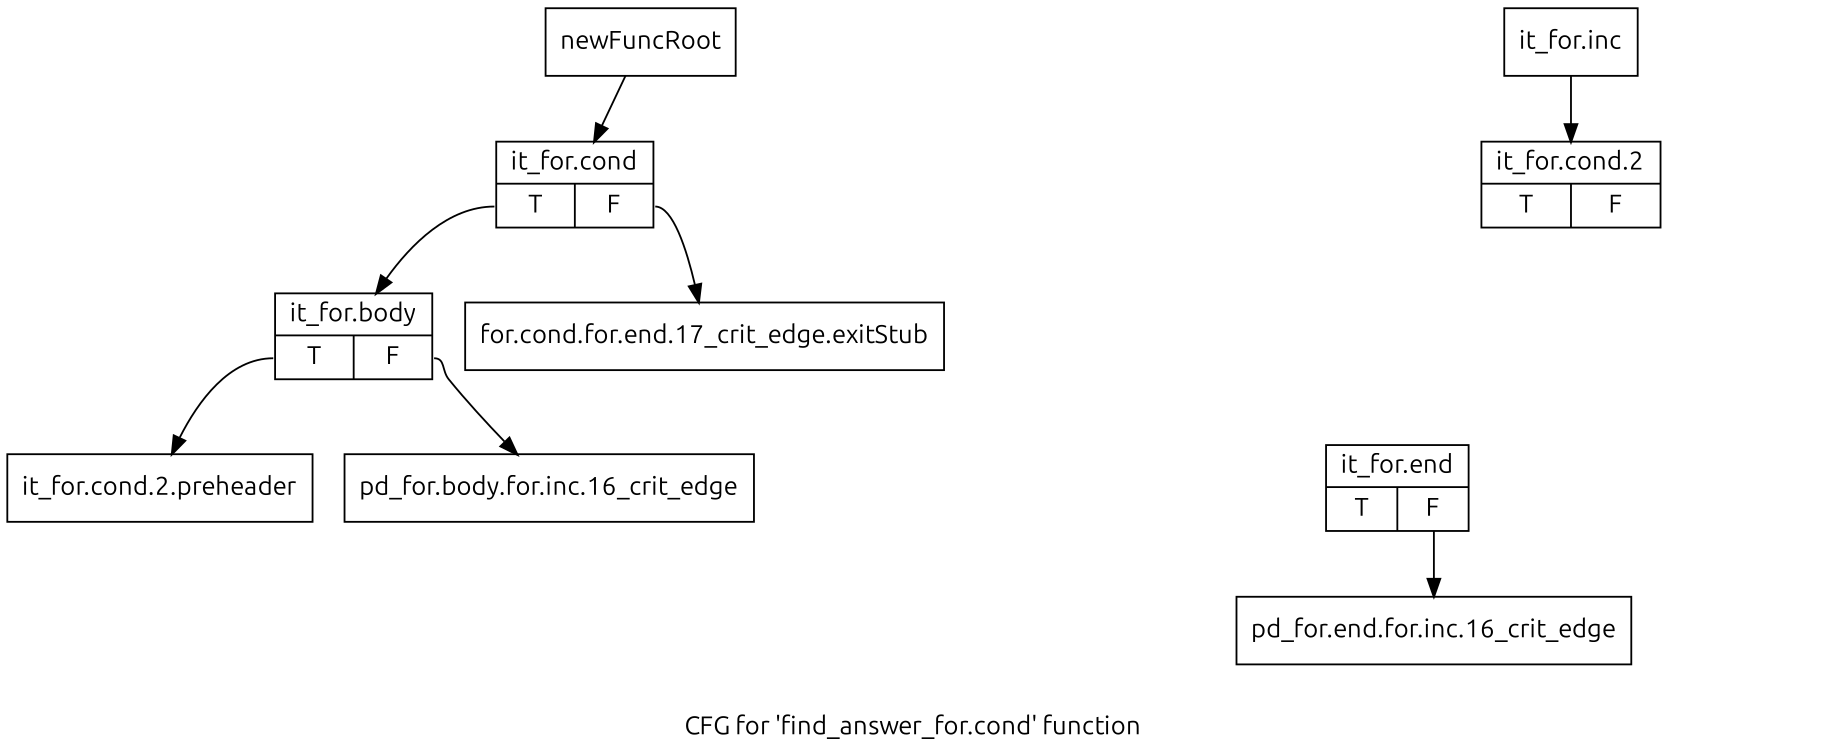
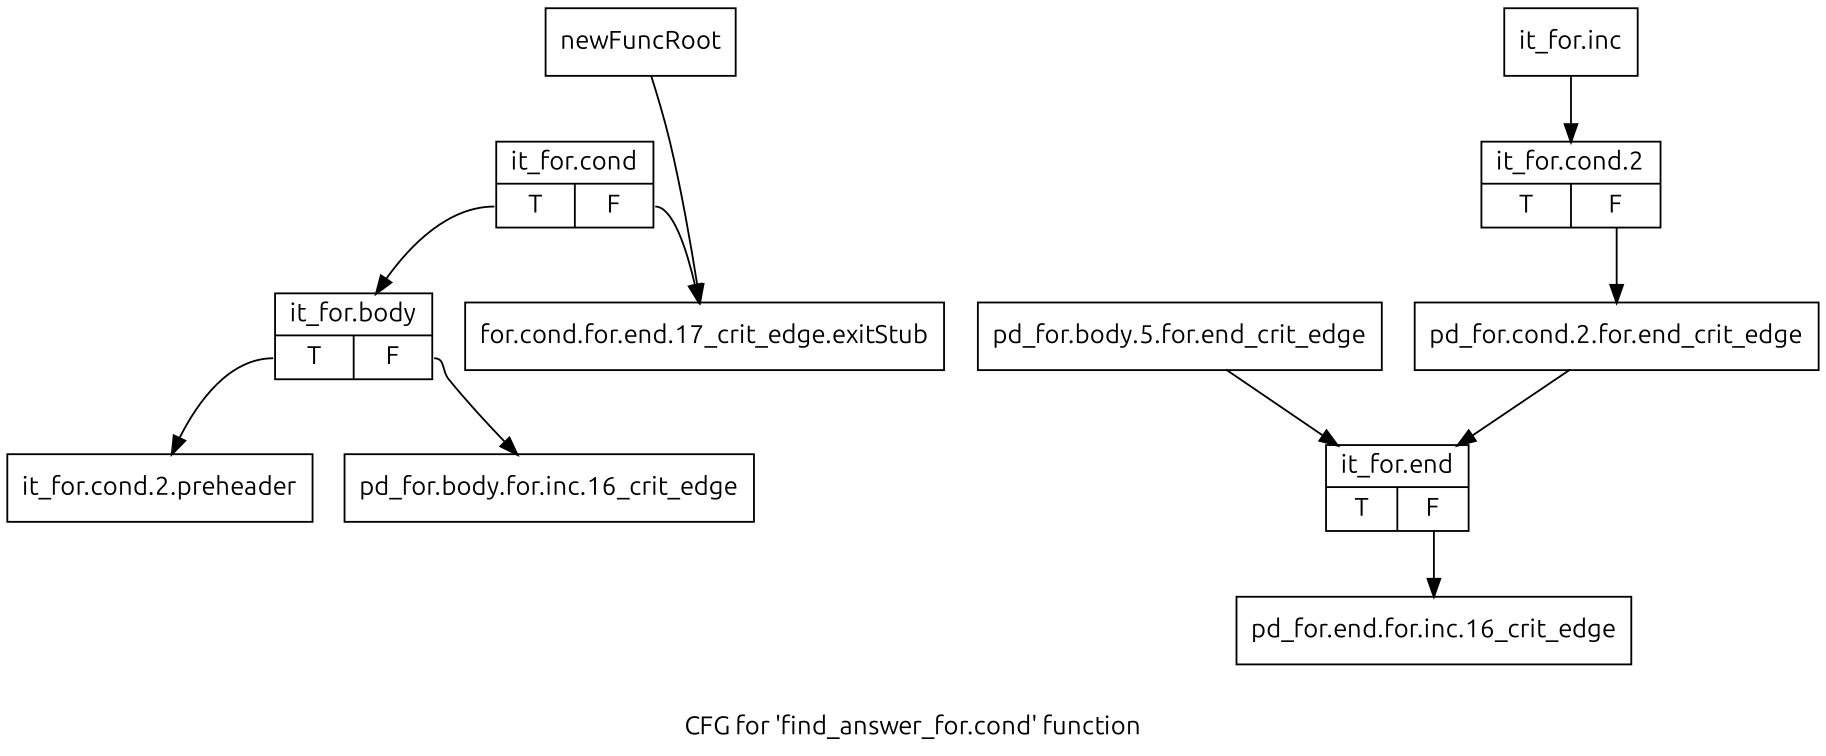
(614, 101) -> (678, 179)
none -> (1180, 336)
none -> (1617, 336)
